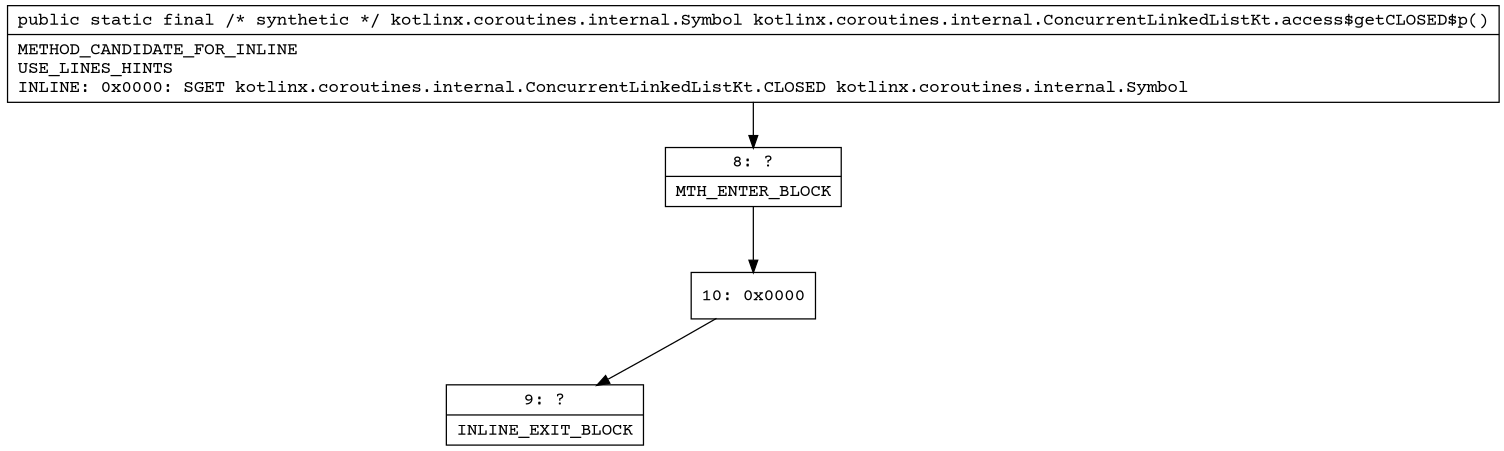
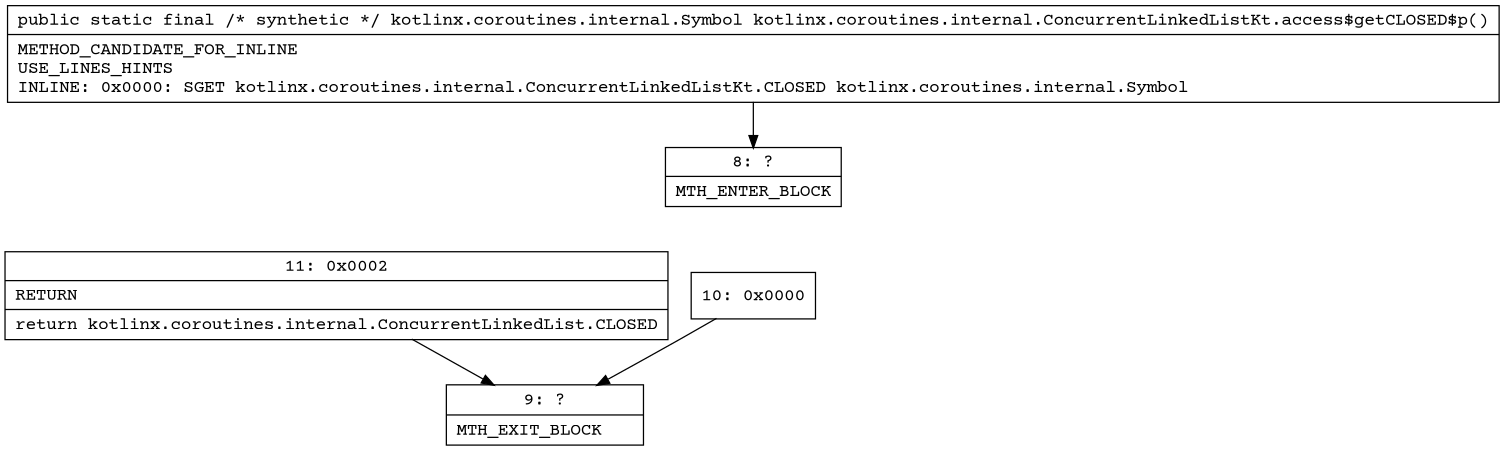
(753, 233) -> none
none -> (336, 296)
(545, 429) -> (529, 429)
